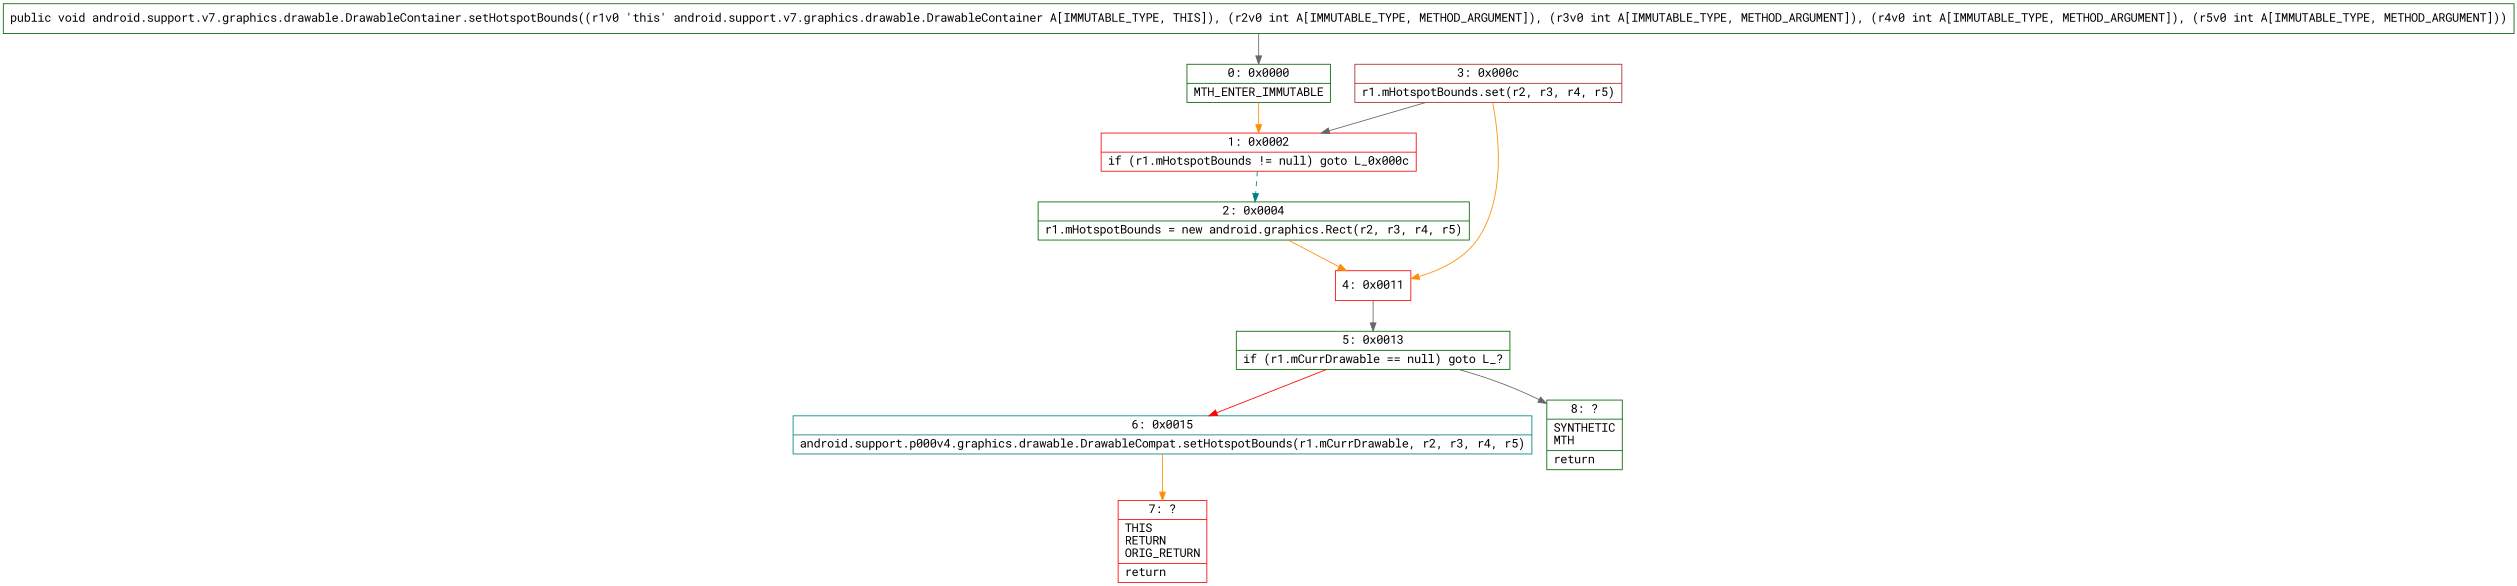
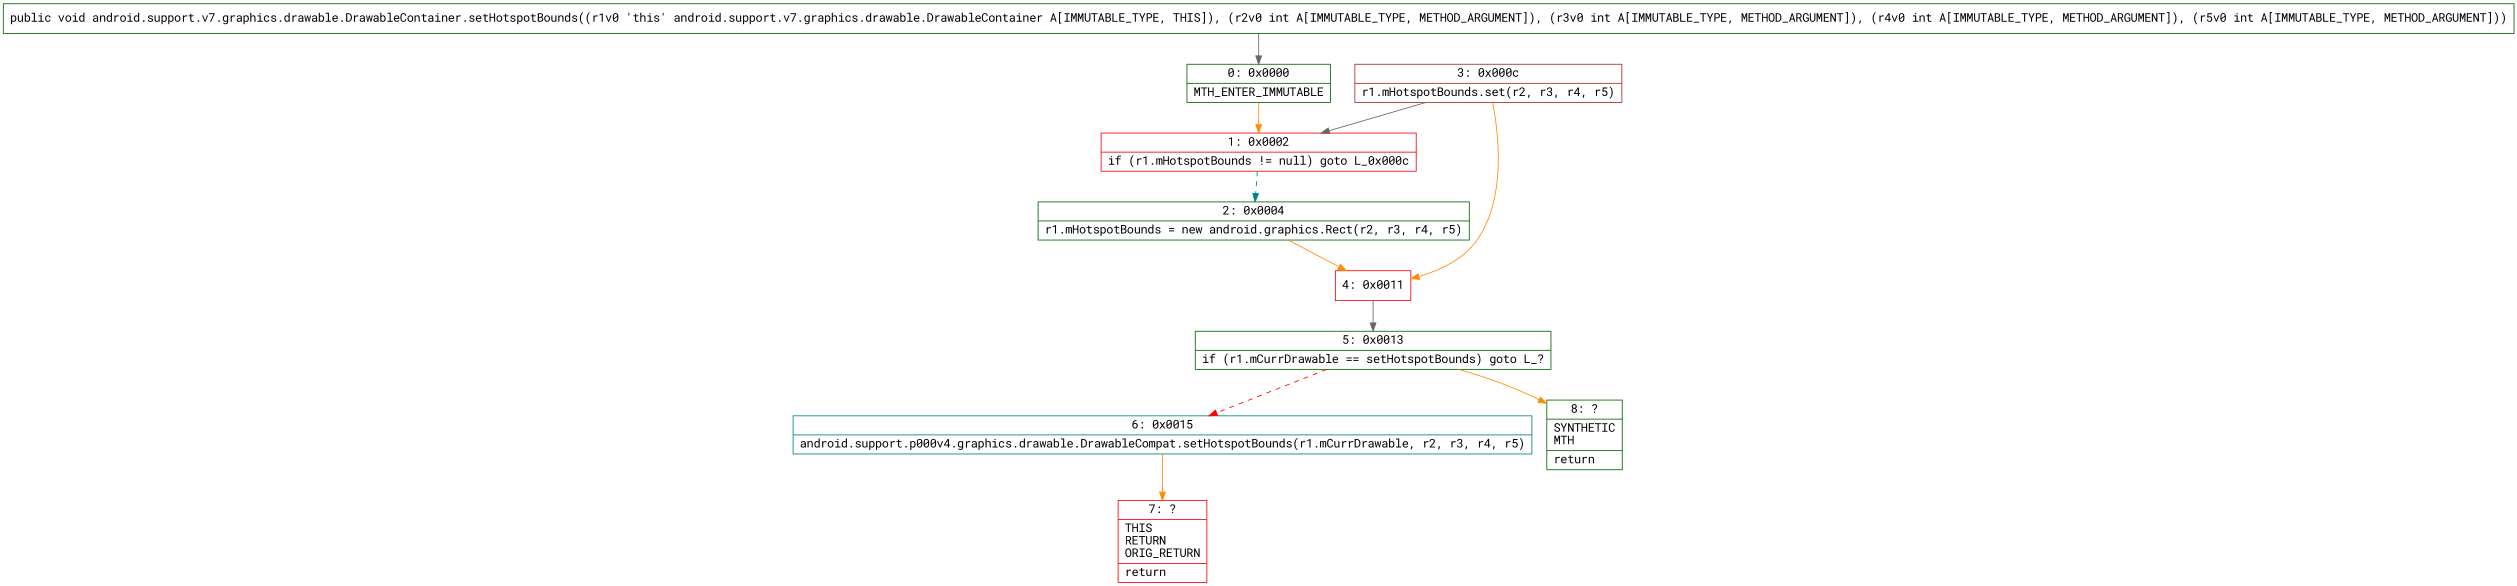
(1373, 359) -> (1373, 359)
(1500, 383) -> (1500, 383)
(1272, 391) -> (1272, 391)
